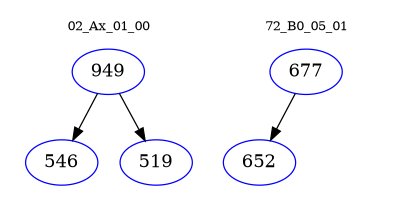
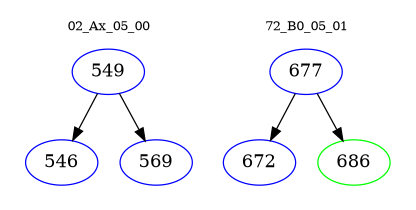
(109, 27) -> (109, 27)
(108, 72) -> (108, 72)
(156, 163) -> (156, 163)
(260, 163) -> (260, 163)
none -> (354, 163)
